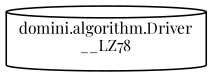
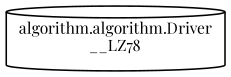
(106, 38) -> (116, 38)
